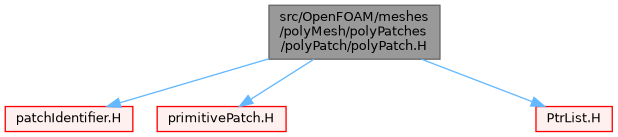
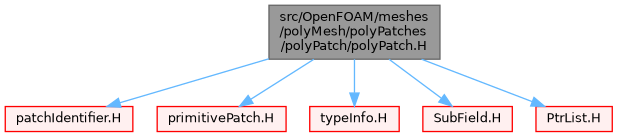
none -> (354, 119)
none -> (468, 119)
